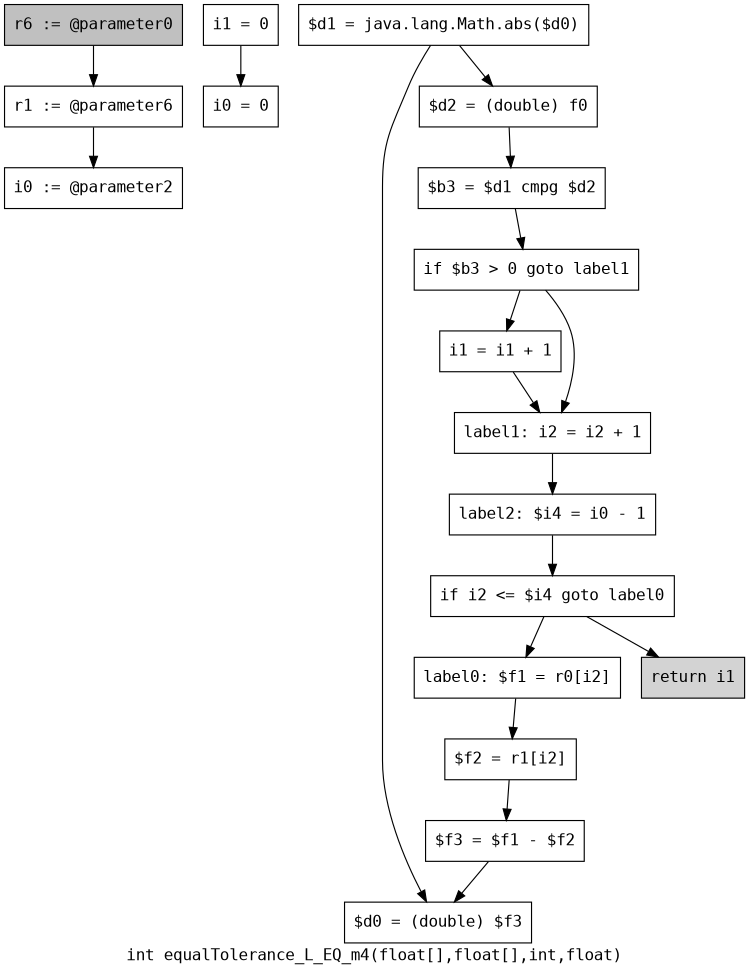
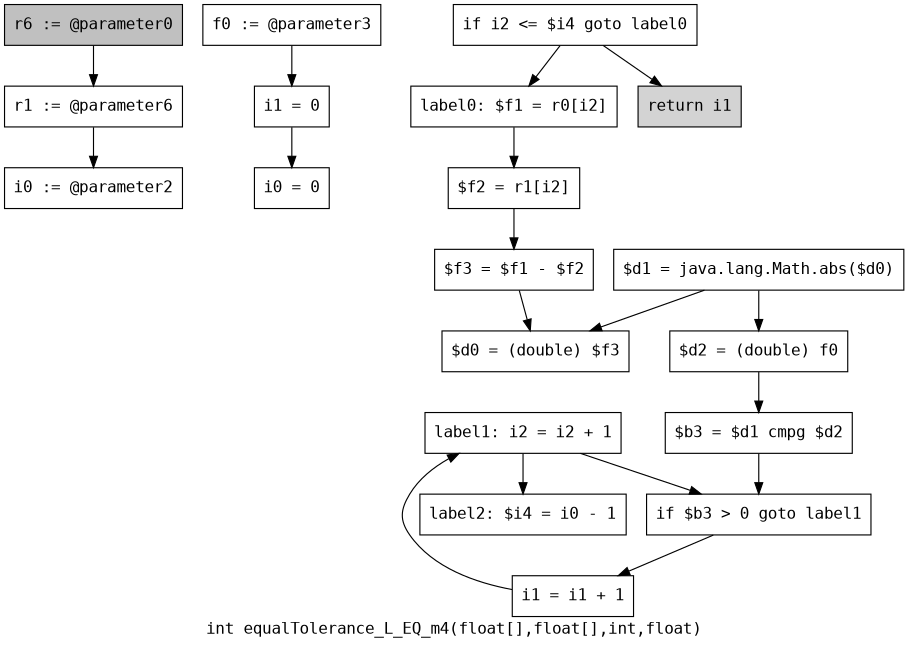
none -> (292, 25)
(573, 343) -> (635, 472)
(552, 550) -> none
